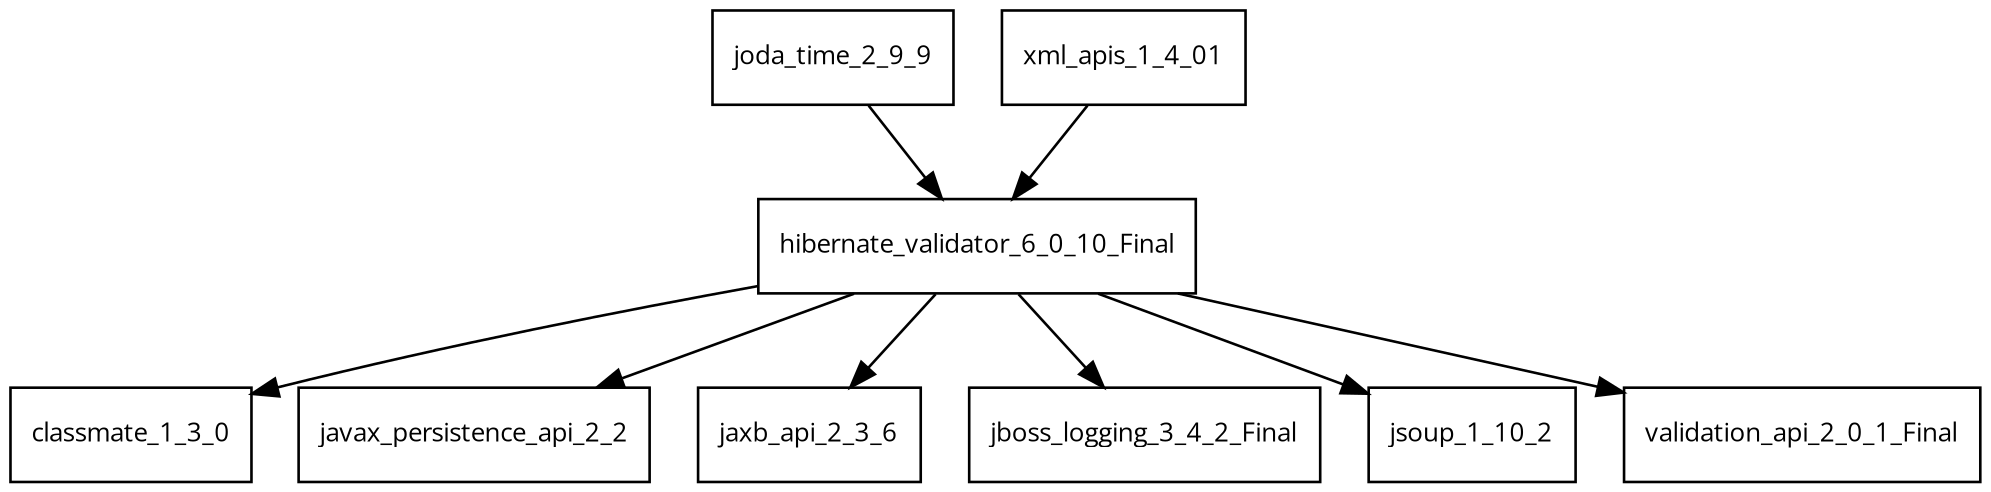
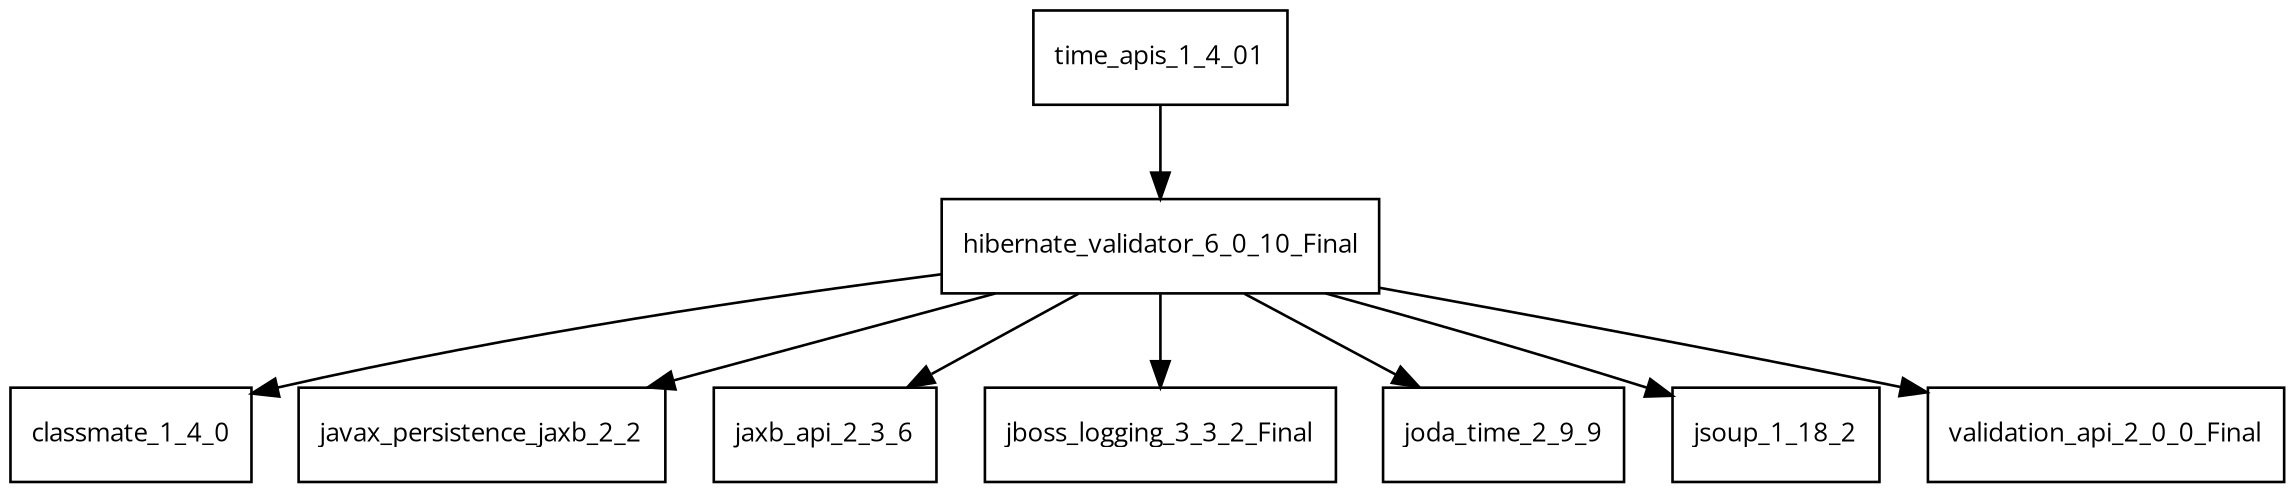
(1124, 58) -> (1160, 58)
(897, 142) -> (1320, 334)
(131, 435) -> (131, 435)
(474, 435) -> (482, 435)
(1145, 435) -> (1160, 435)
(1472, 435) -> (1776, 435)
(1802, 435) -> (2106, 435)
